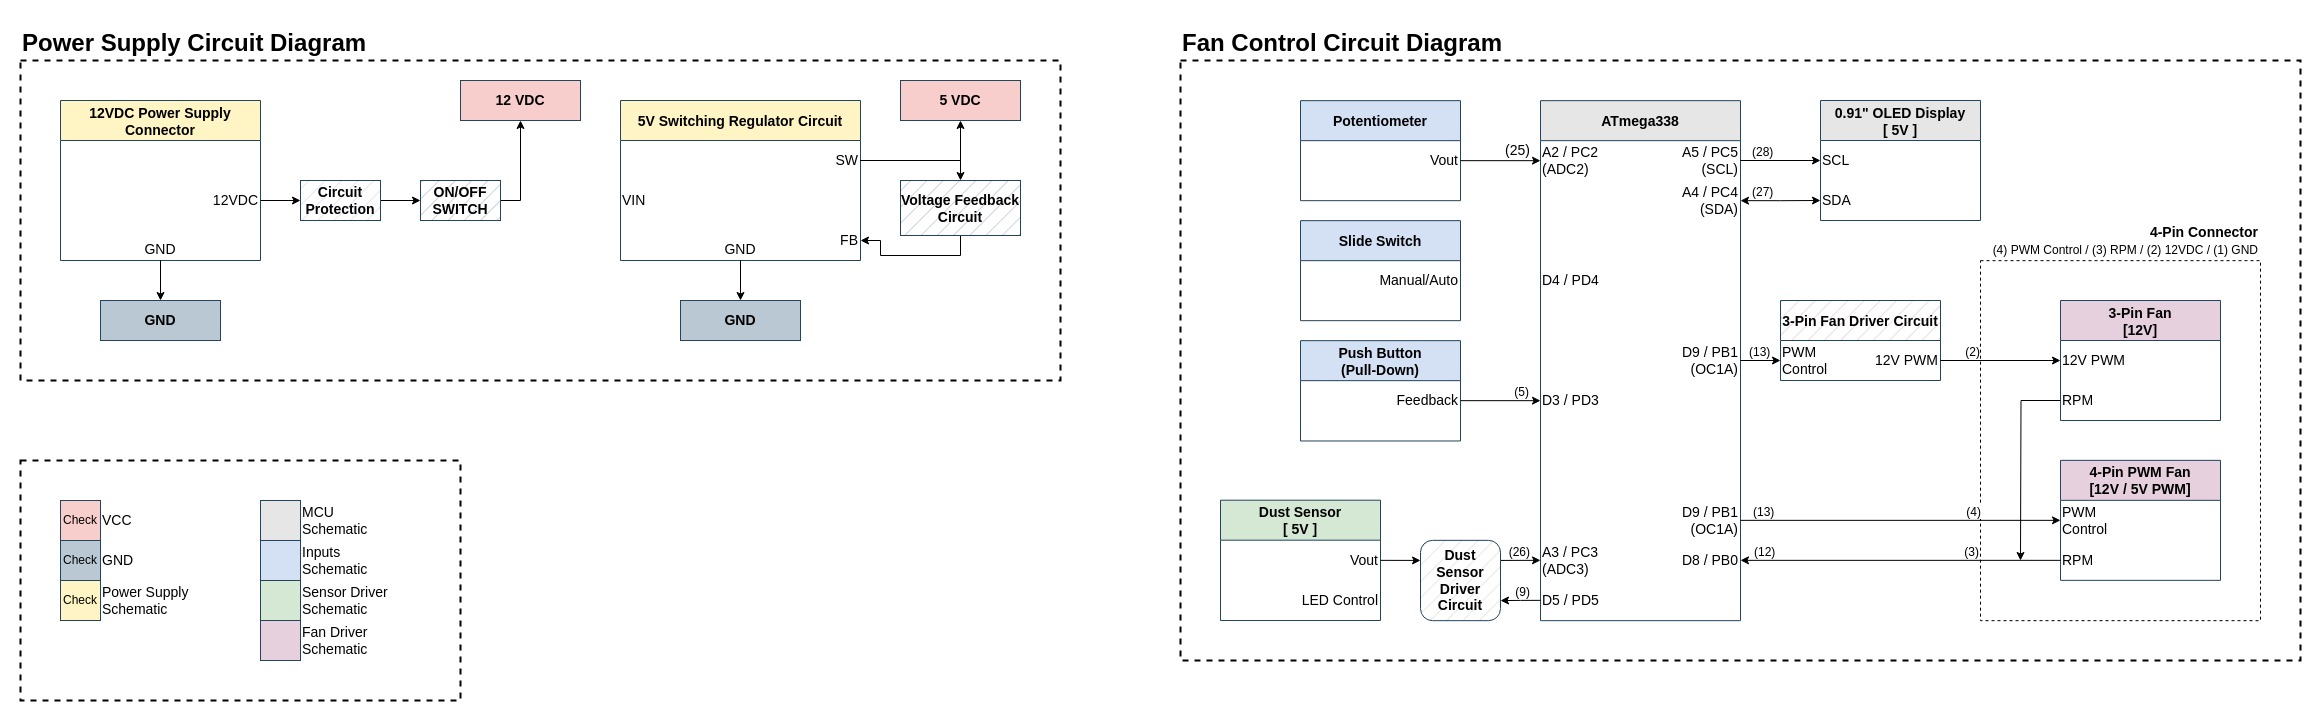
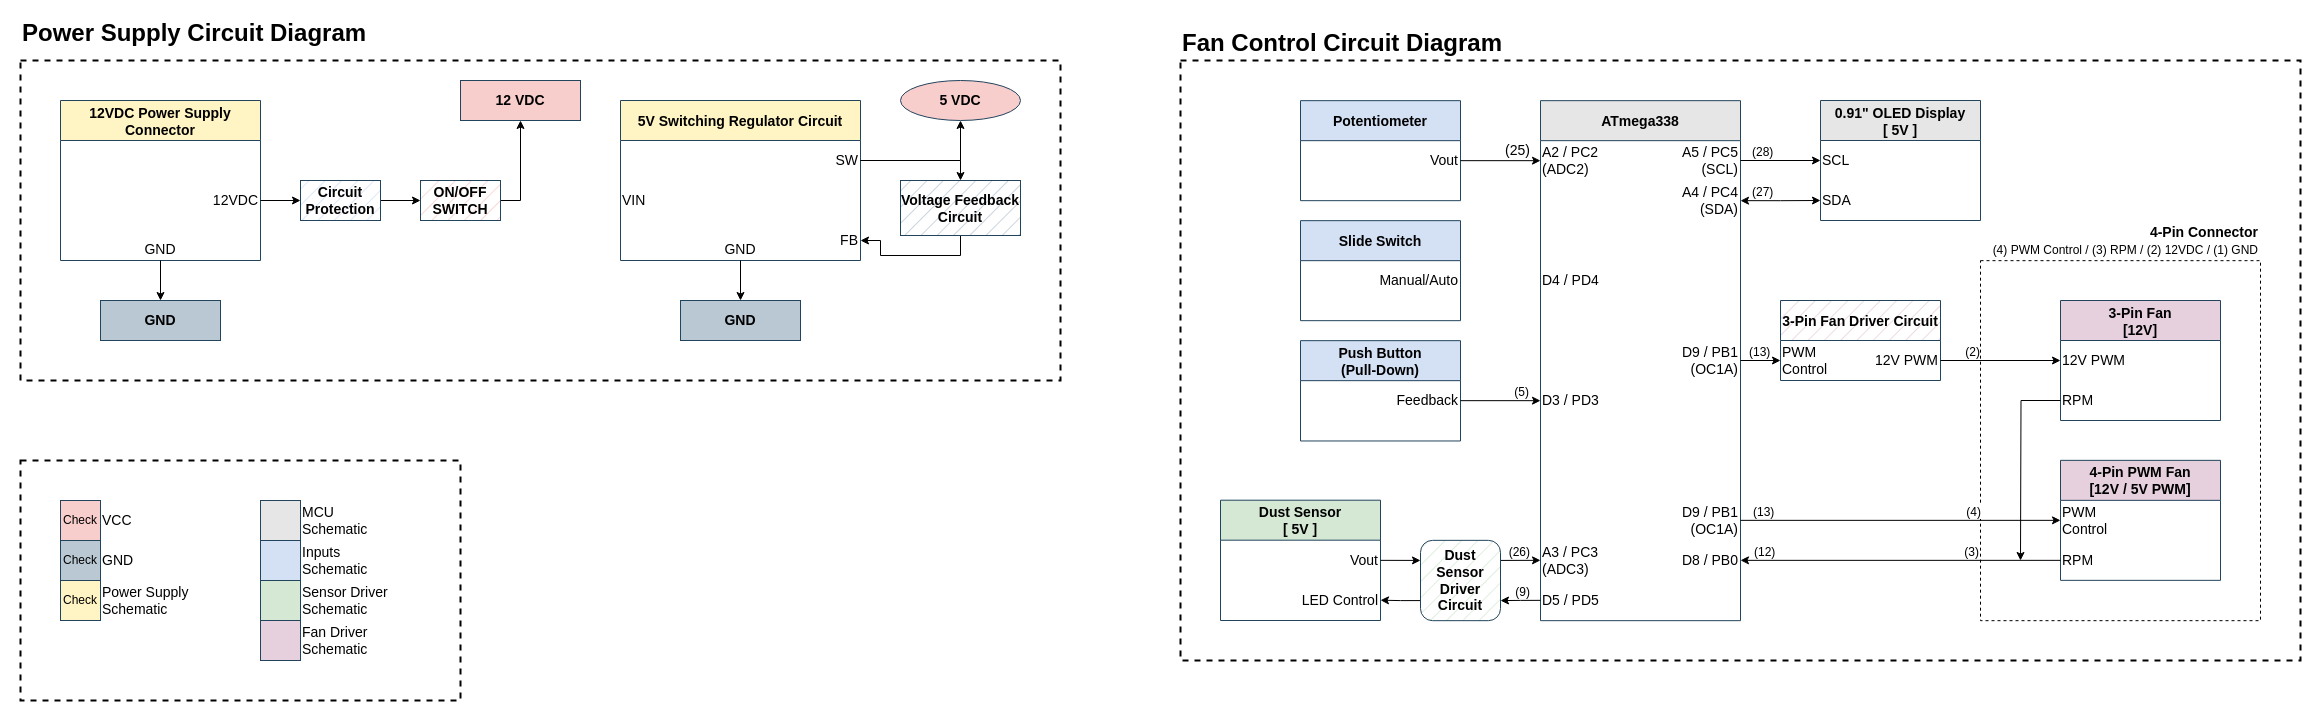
(541, 41) -> (541, 31)
(961, 101) -> (961, 101)
(461, 201) -> (461, 201)
none -> (1405, 601)
